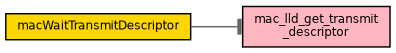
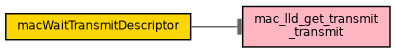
(316, 27) -> (316, 27)
